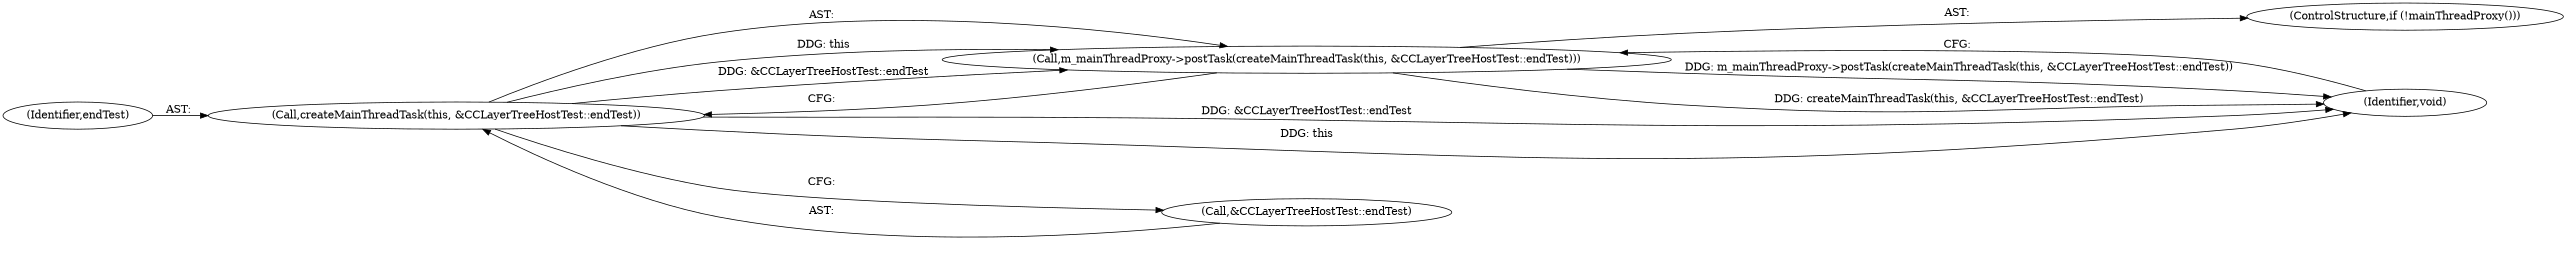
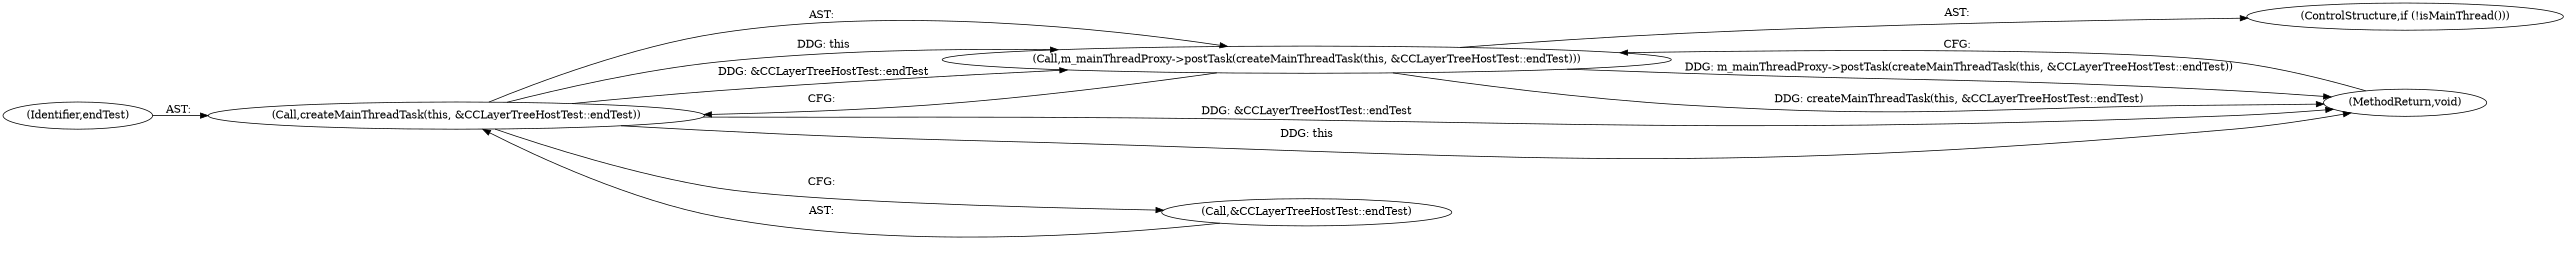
(2405, 17) -> (2405, 17)
(2405, 103) -> (2405, 103)
